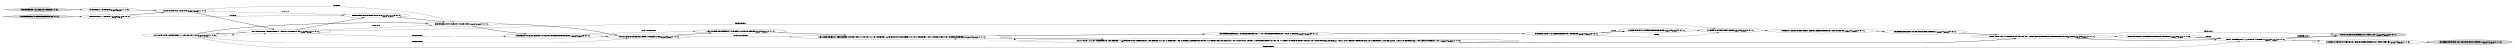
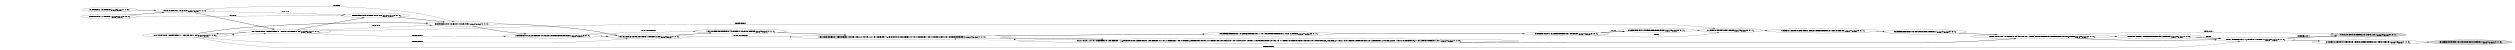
(40, 10) -> none
(40, 17) -> none
